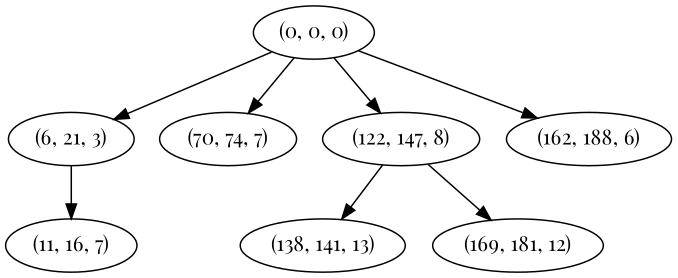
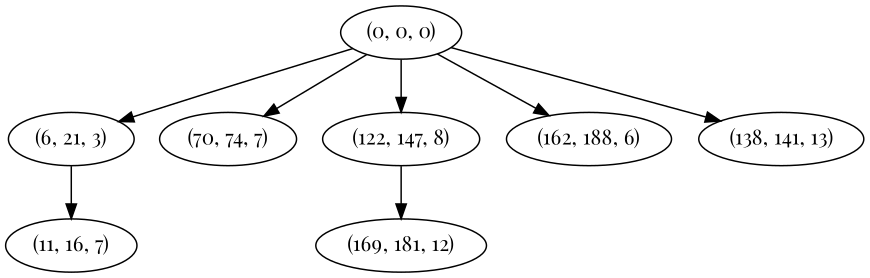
(367, 186) -> (579, 82)
